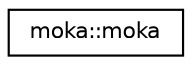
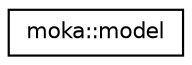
(96, 33) -> (96, 33)
